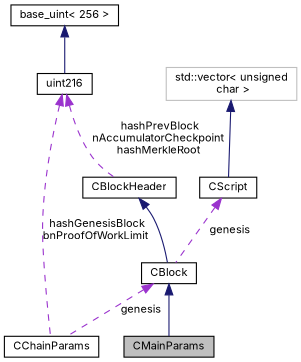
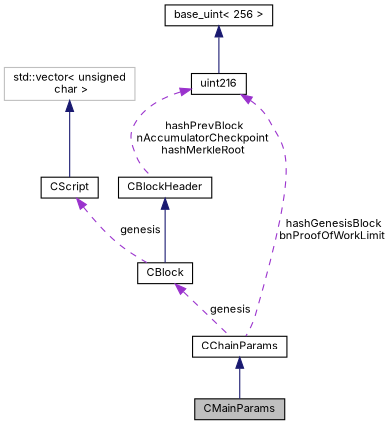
(169, 316) -> (240, 384)
